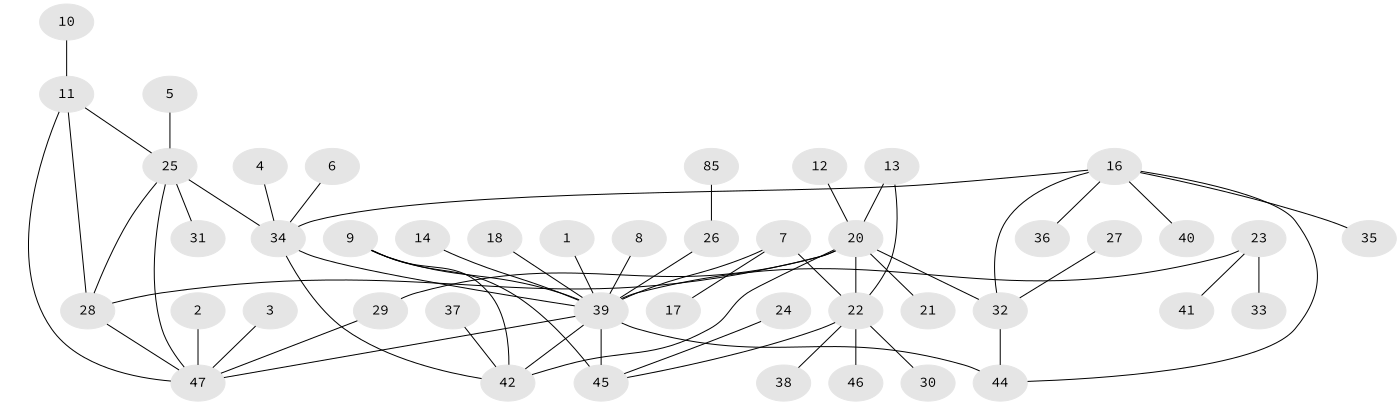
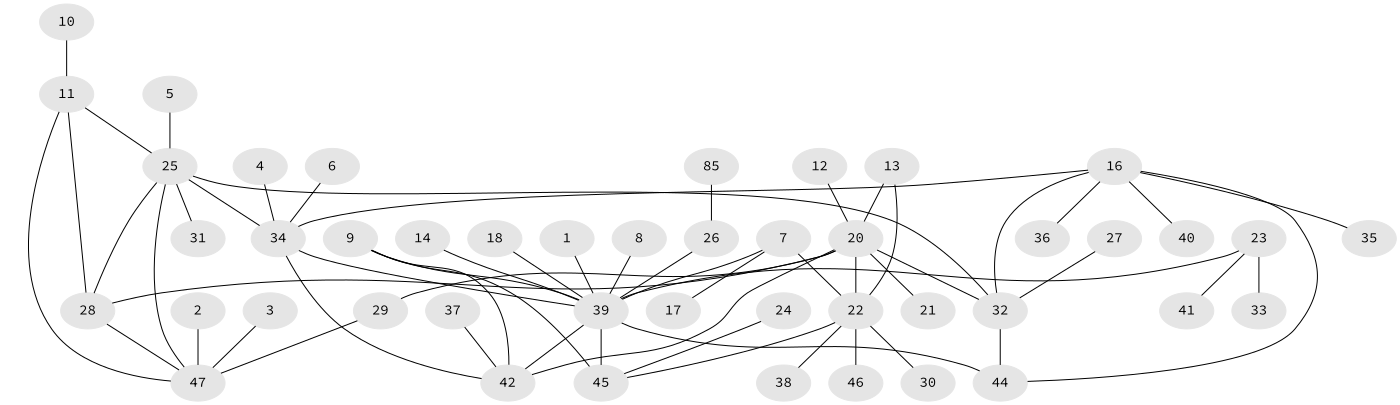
none -> (480, 193)
(400, 347) -> none
